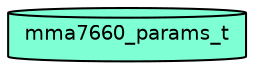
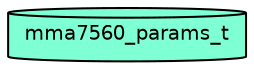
(127, 35) -> (127, 35)
